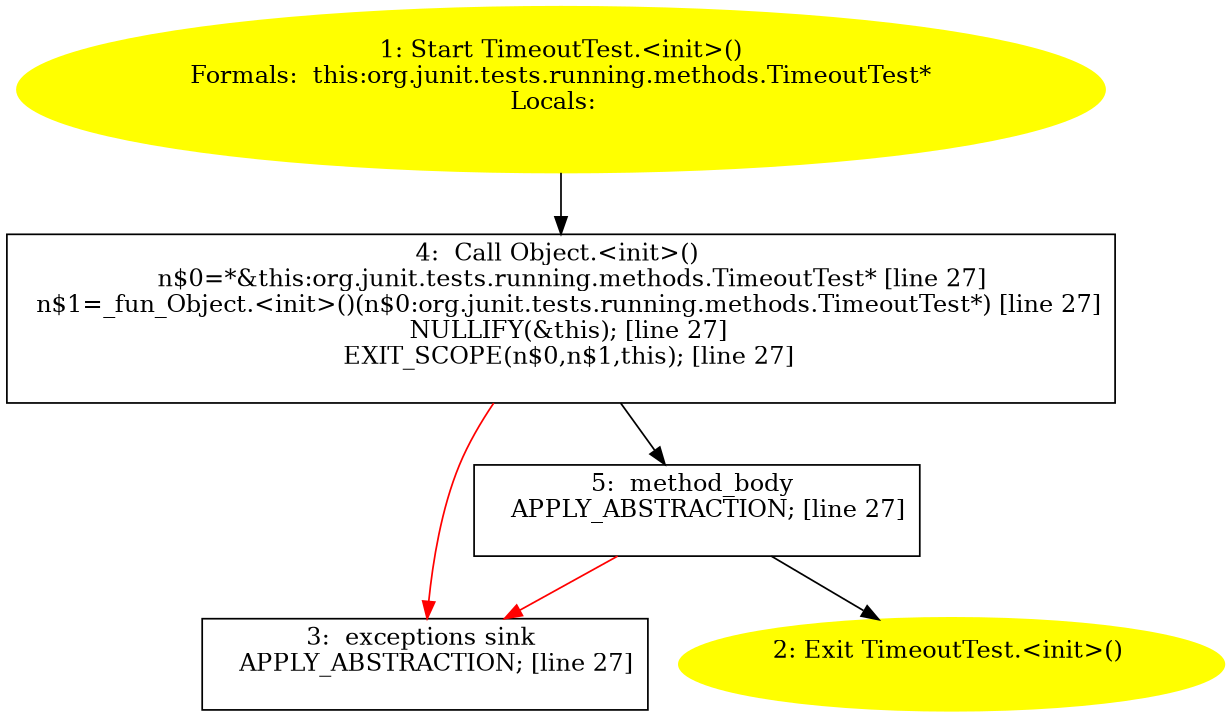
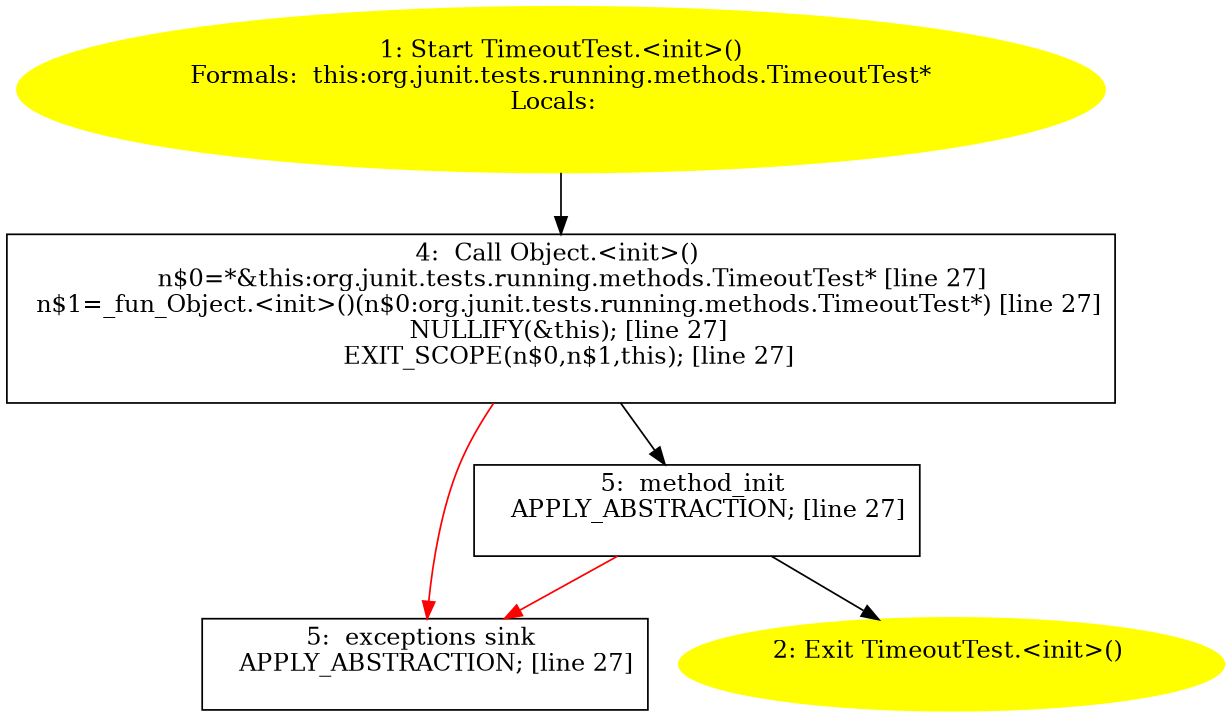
(697, 511) -> (697, 511)
(425, 664) -> (425, 664)
